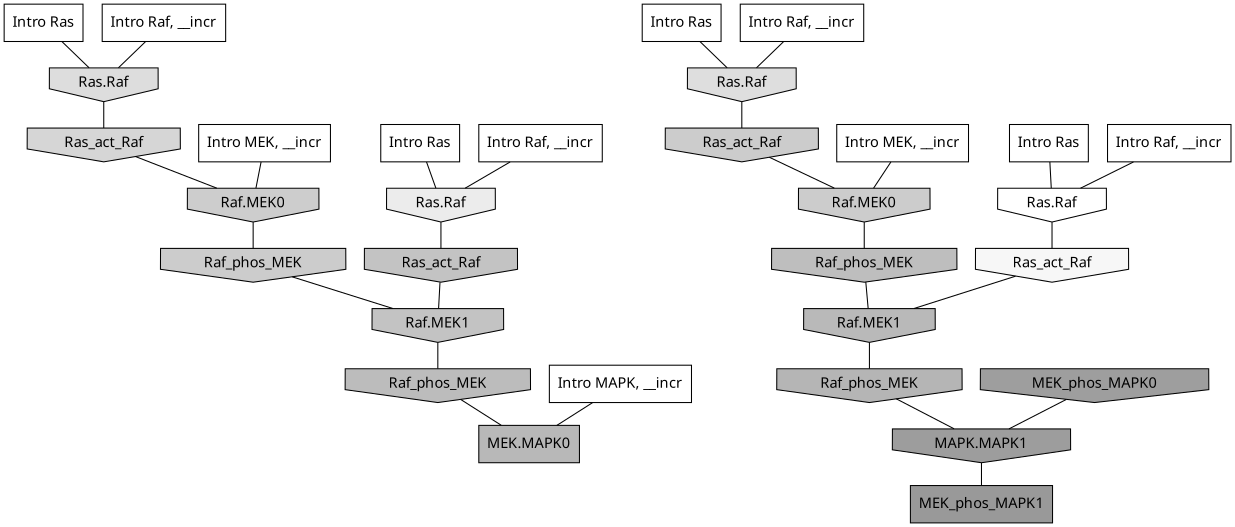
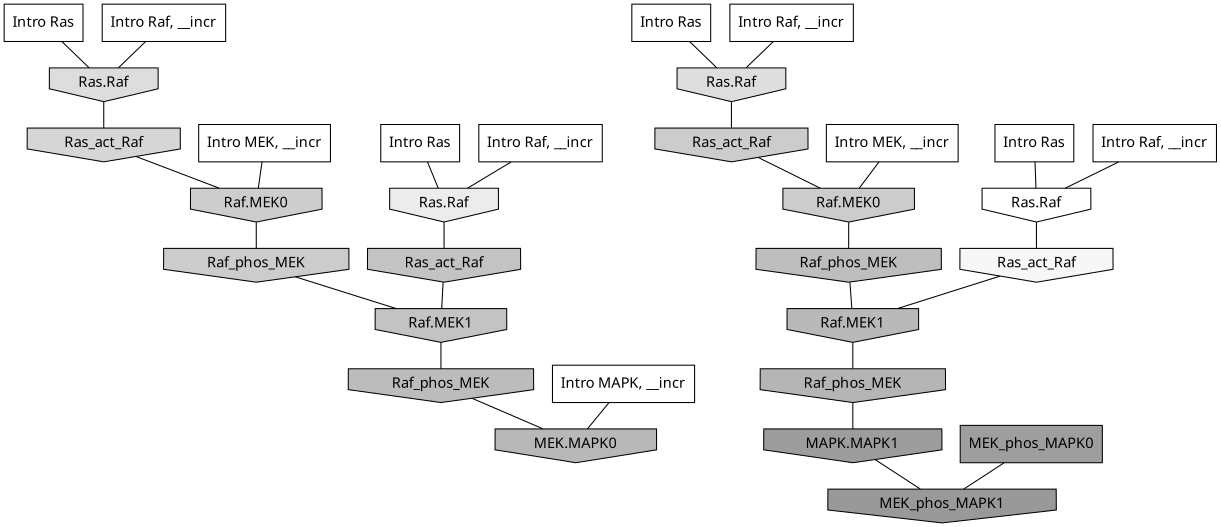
(1095, 384) -> (1031, 444)
(1038, 414) -> (984, 476)
(529, 444) -> (576, 444)
(981, 504) -> (942, 504)
